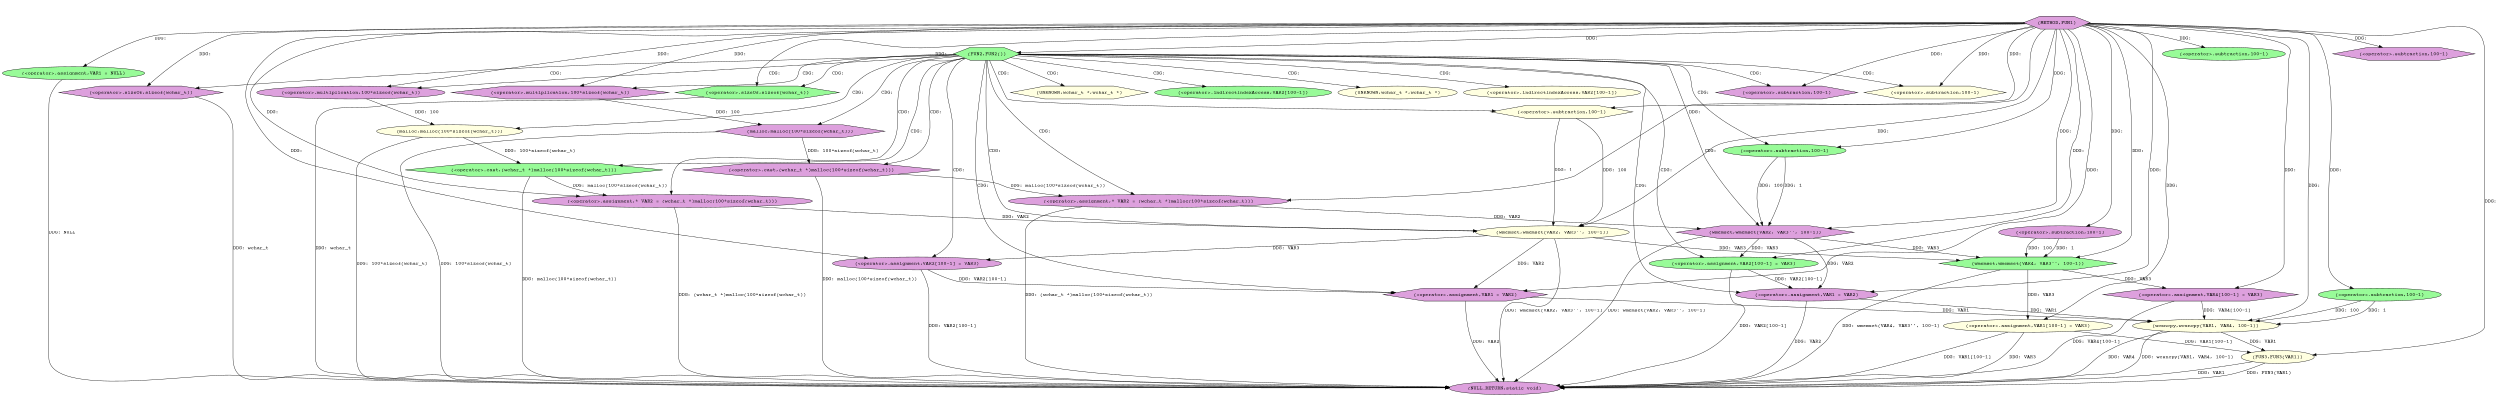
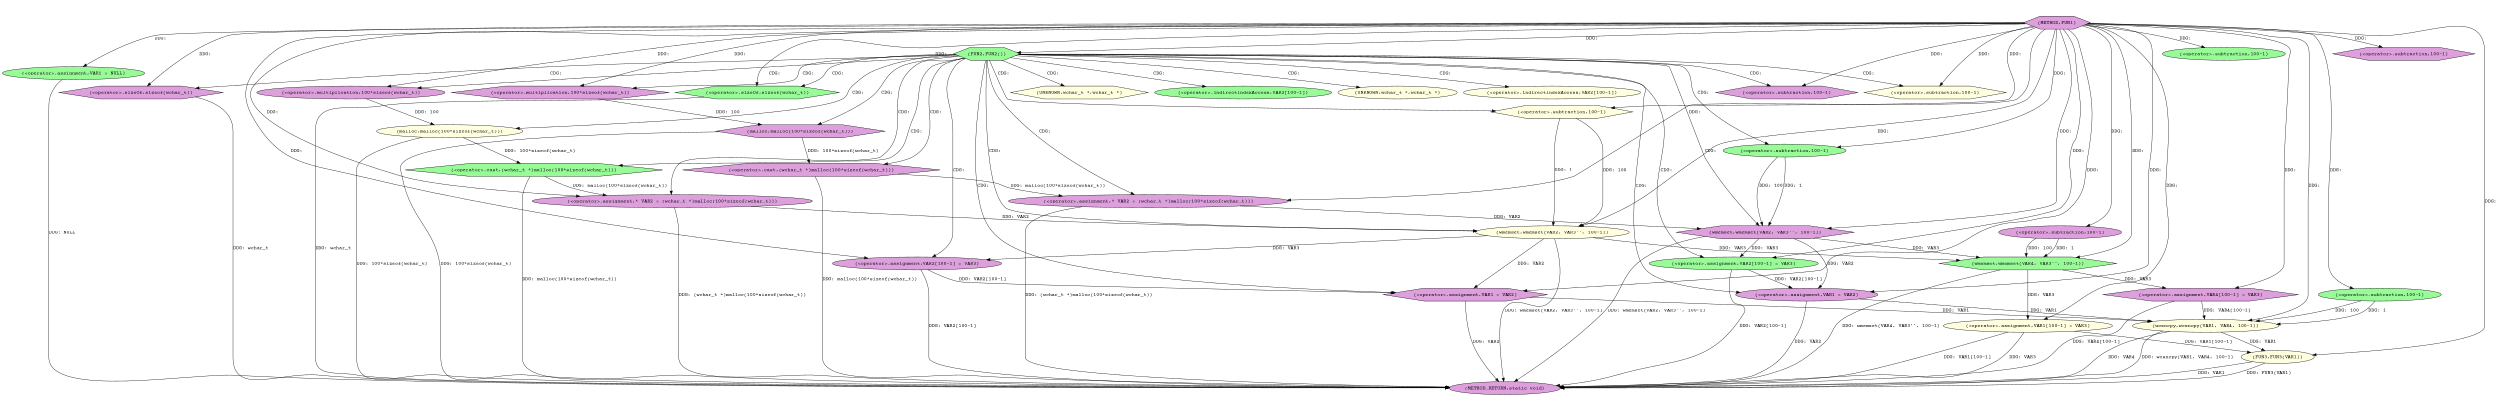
(1505, 388) -> (1505, 388)
